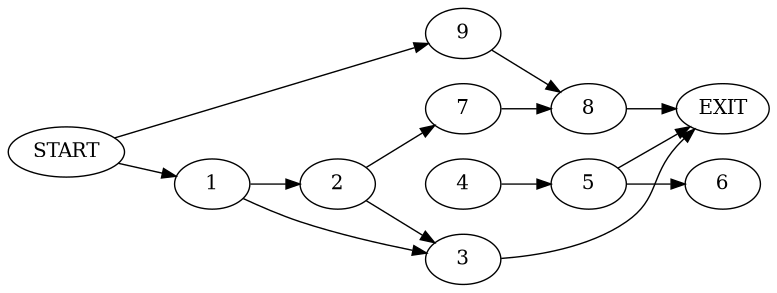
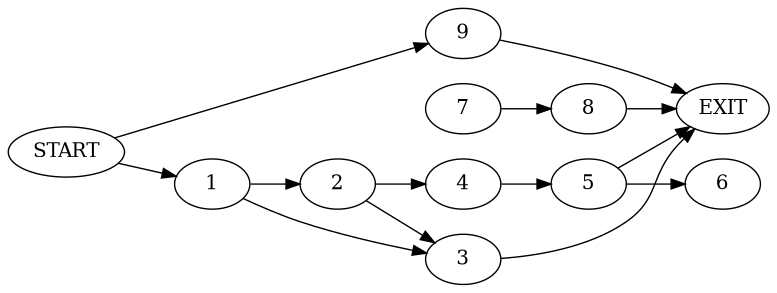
(520, 67) -> (588, 60)
(394, 150) -> (394, 184)
